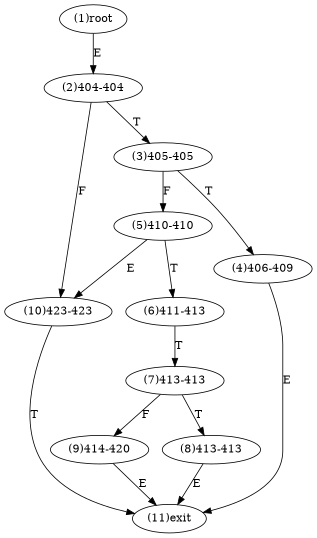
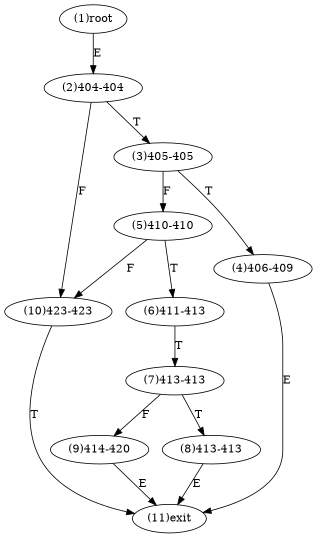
(131, 269) -> (131, 269)
